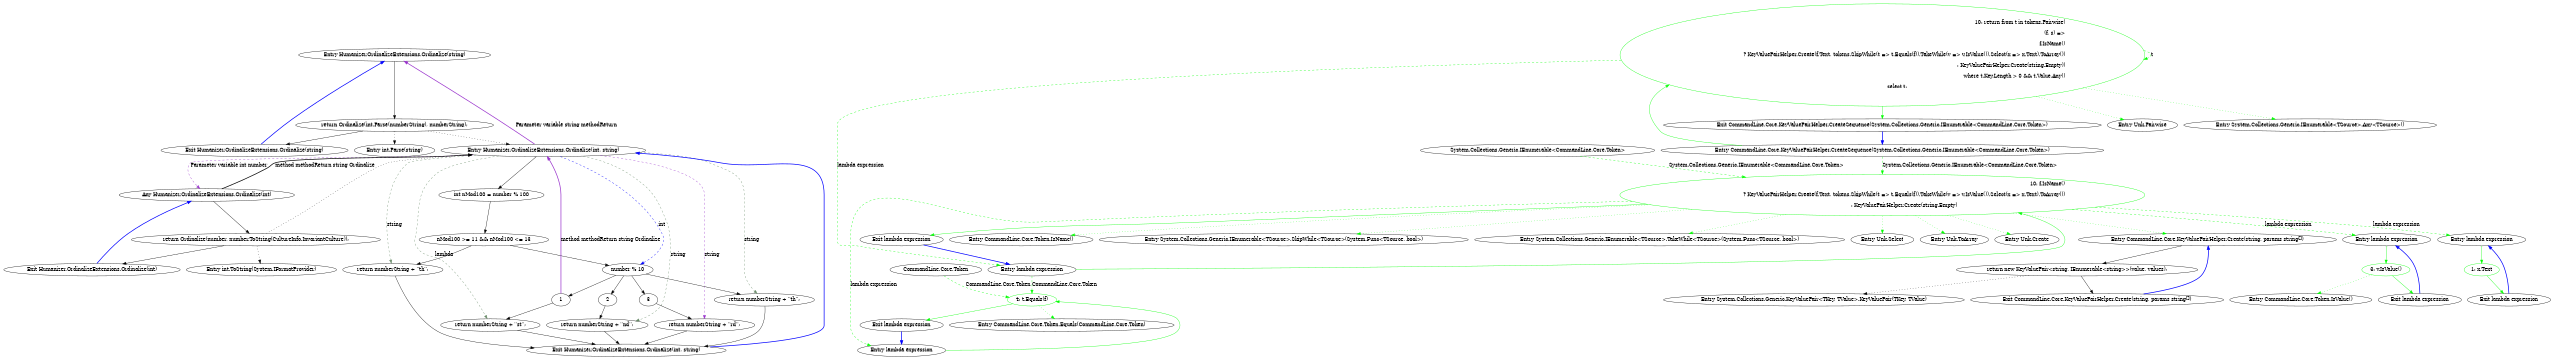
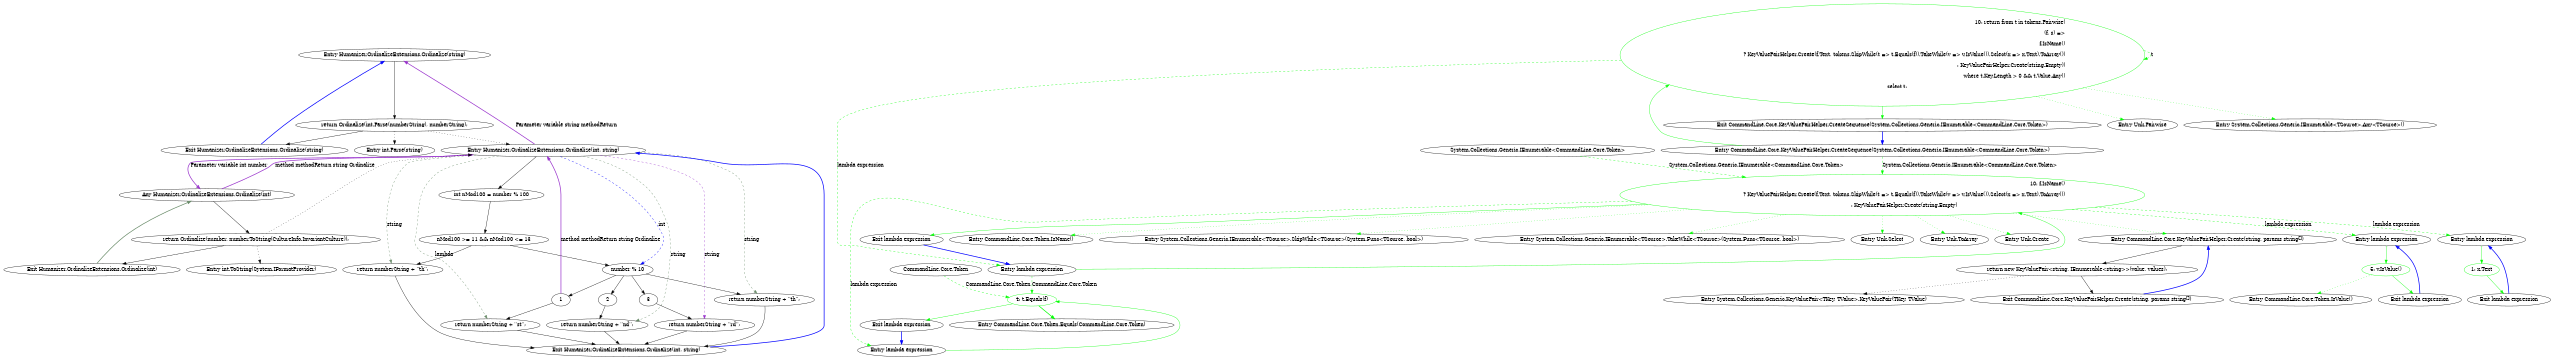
(295, 158) -> (295, 158)
(291, 161) -> (291, 161)
(138, 227) -> (138, 227)
(2386, 270) -> (2386, 270)
(1045, 311) -> (1045, 311)
